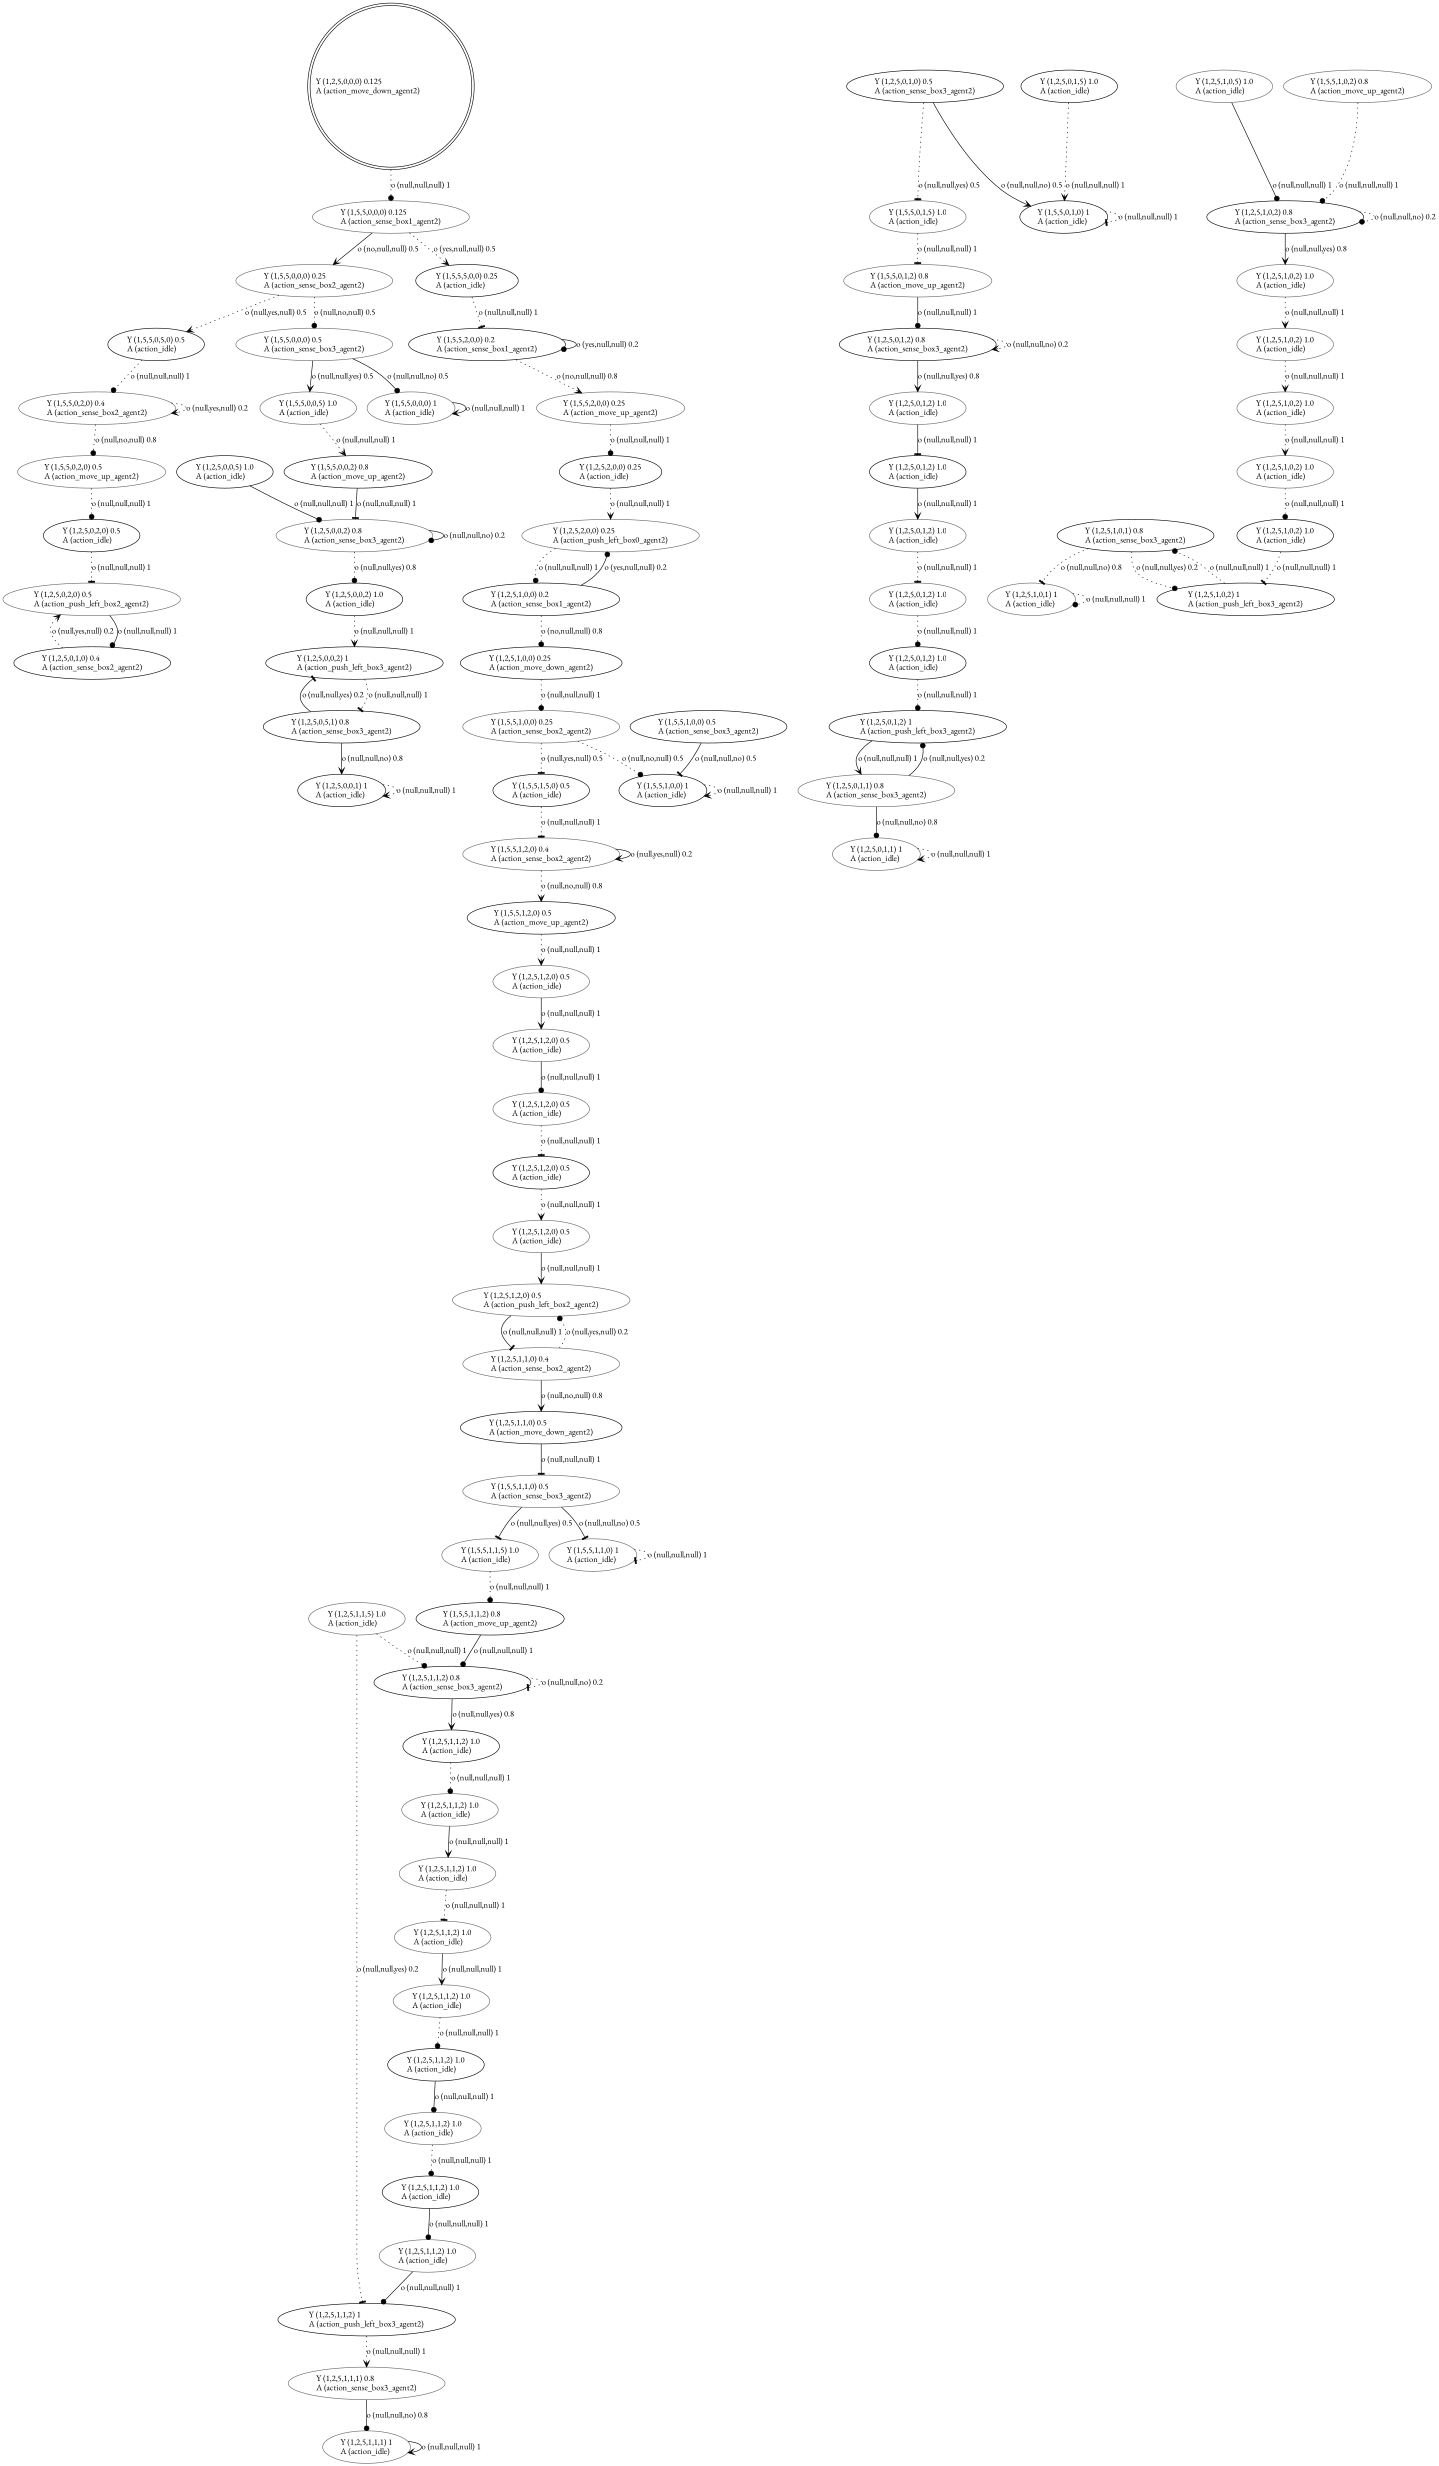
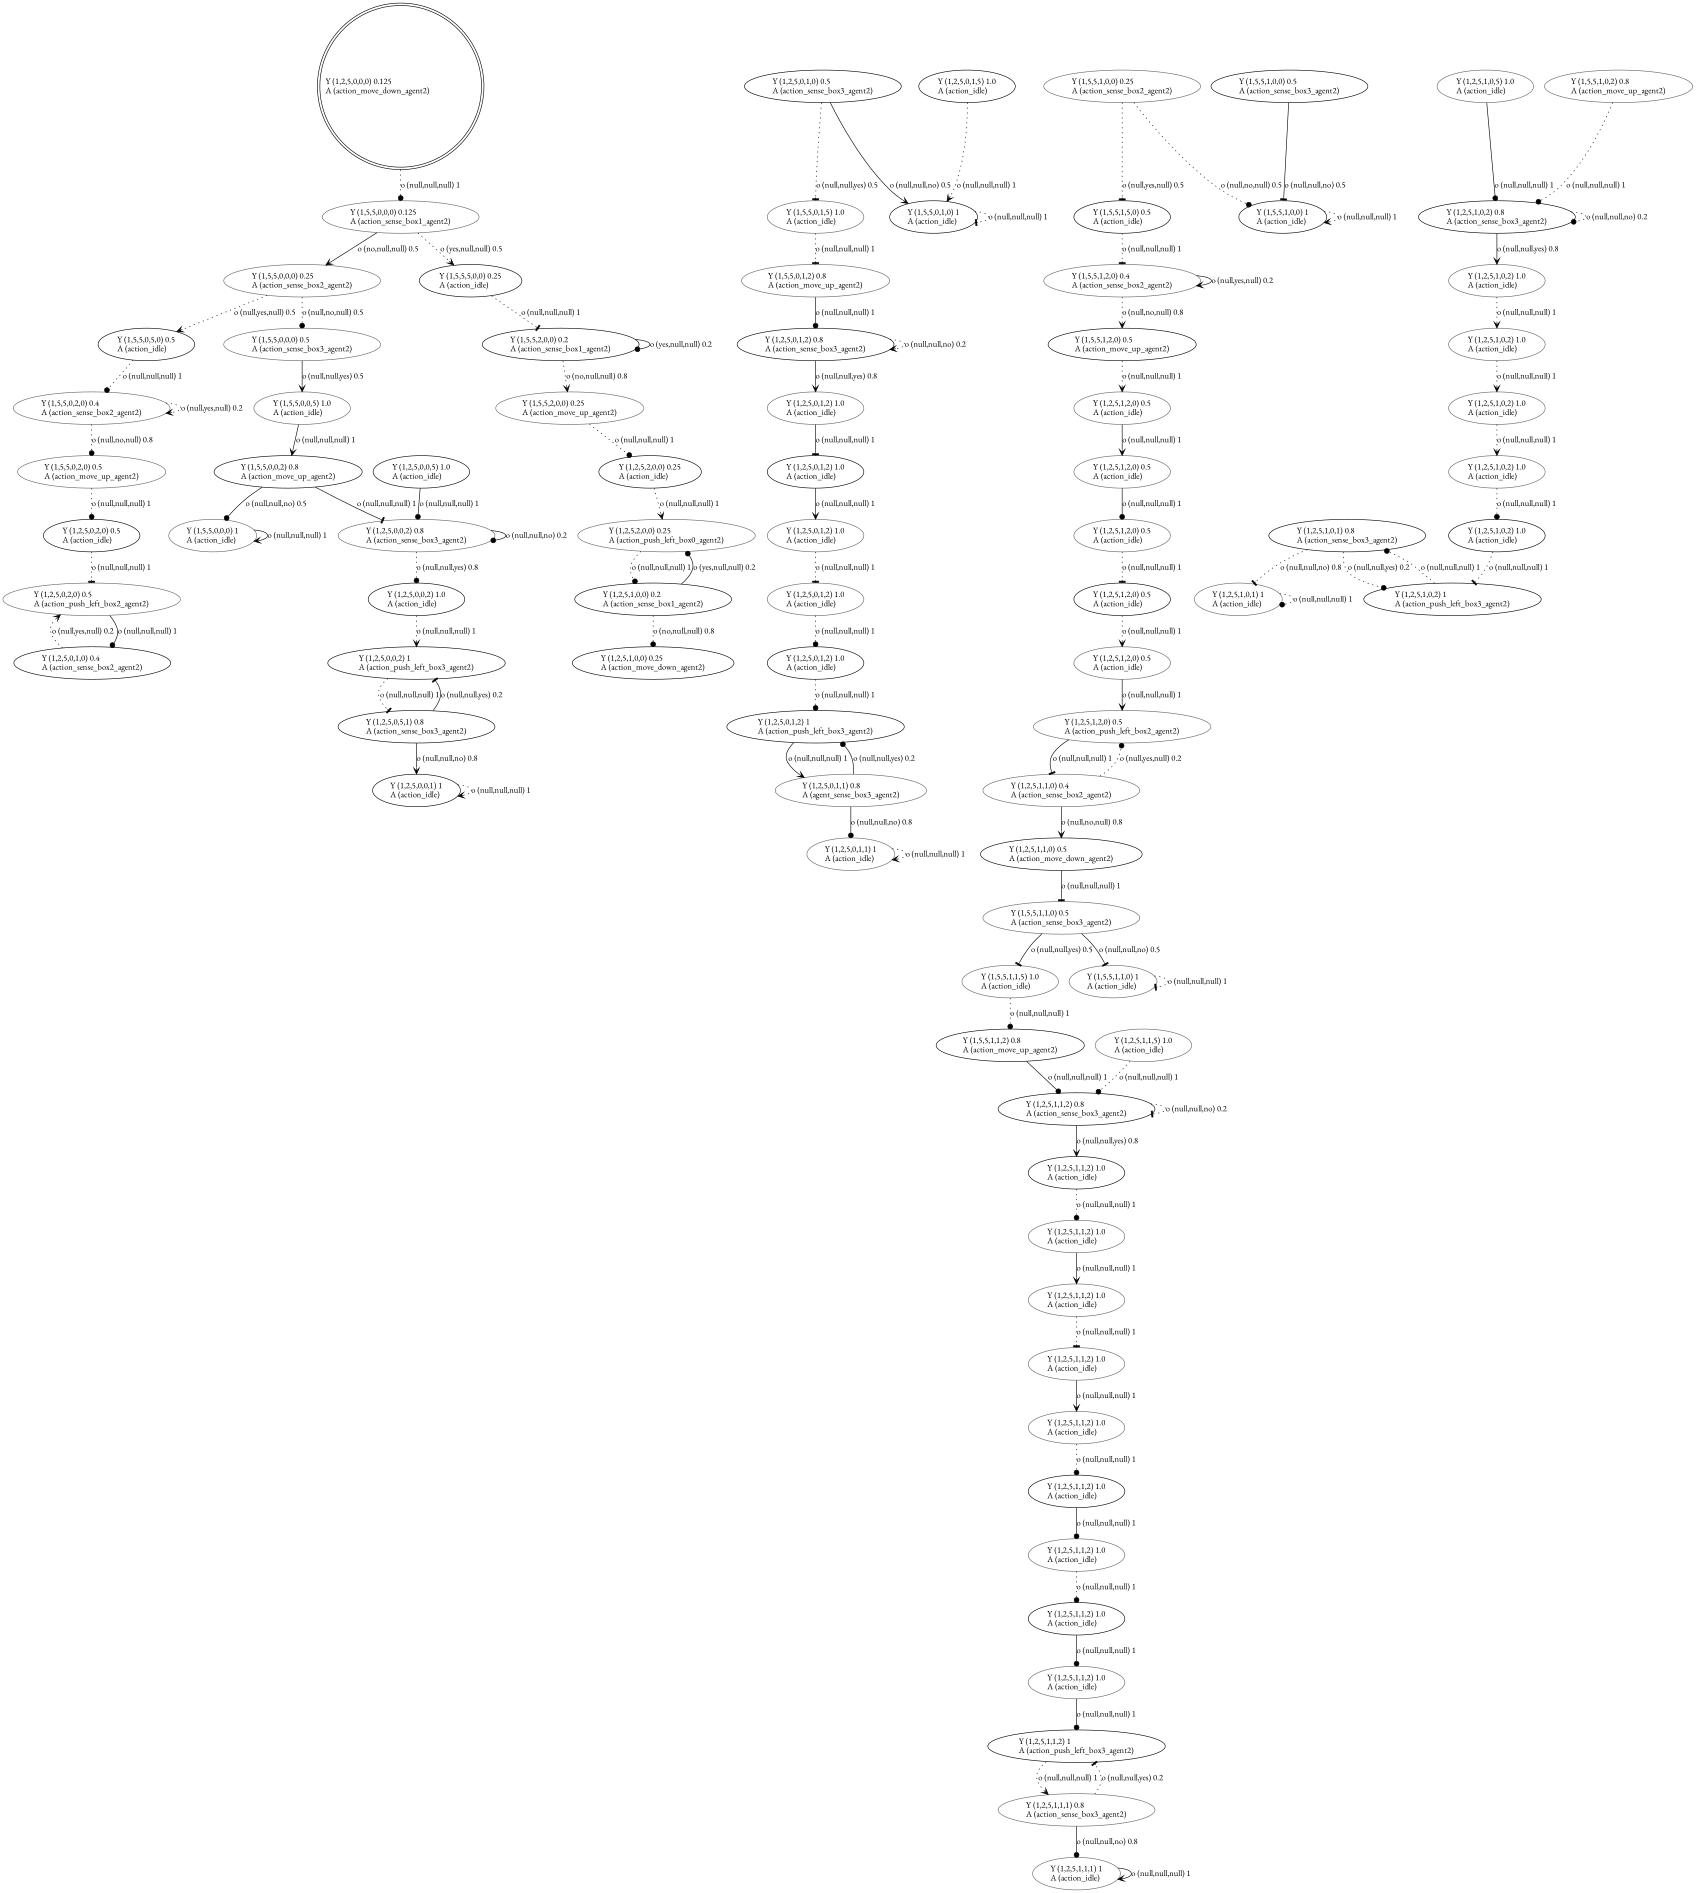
(376, 371) -> (244, 500)
(331, 437) -> (296, 437)
(541, 692) -> none
(876, 790) -> (851, 790)
(357, 1968) -> (1101, 1780)
